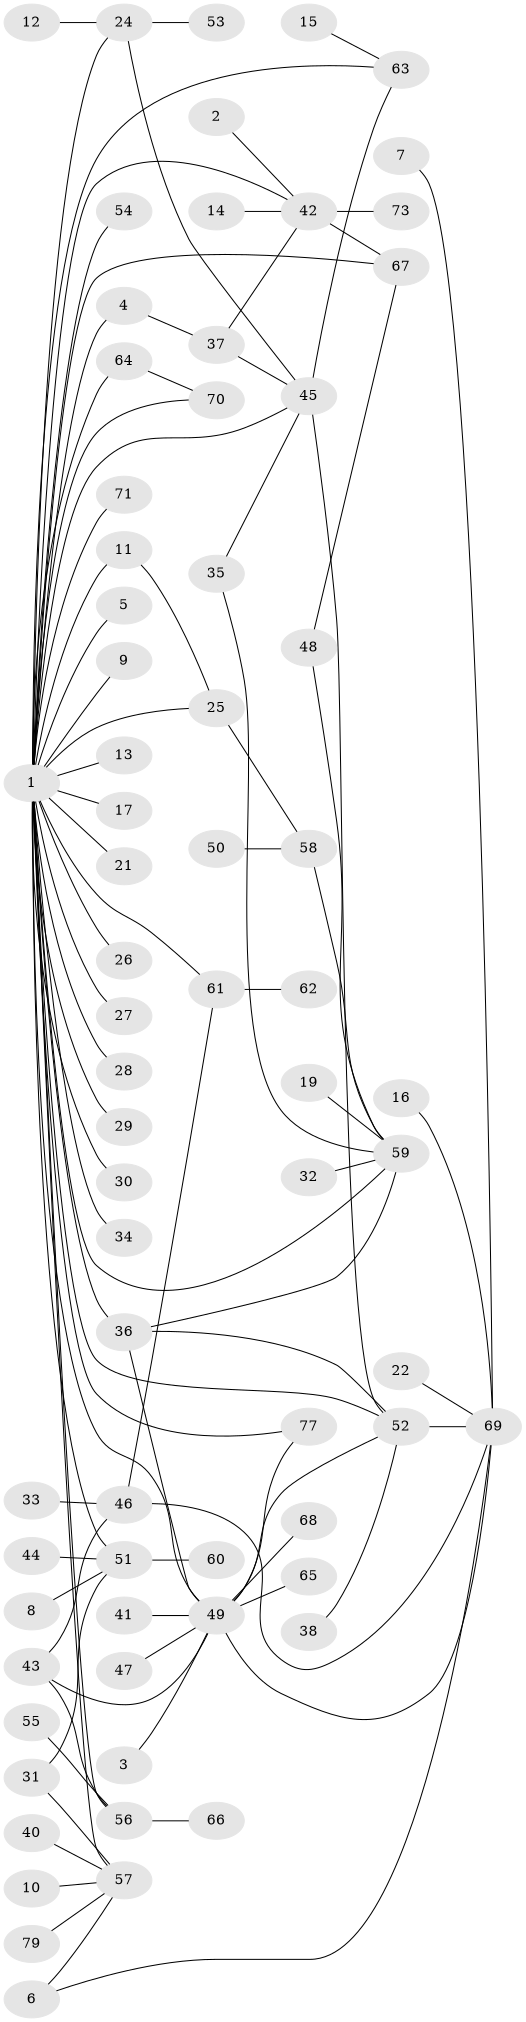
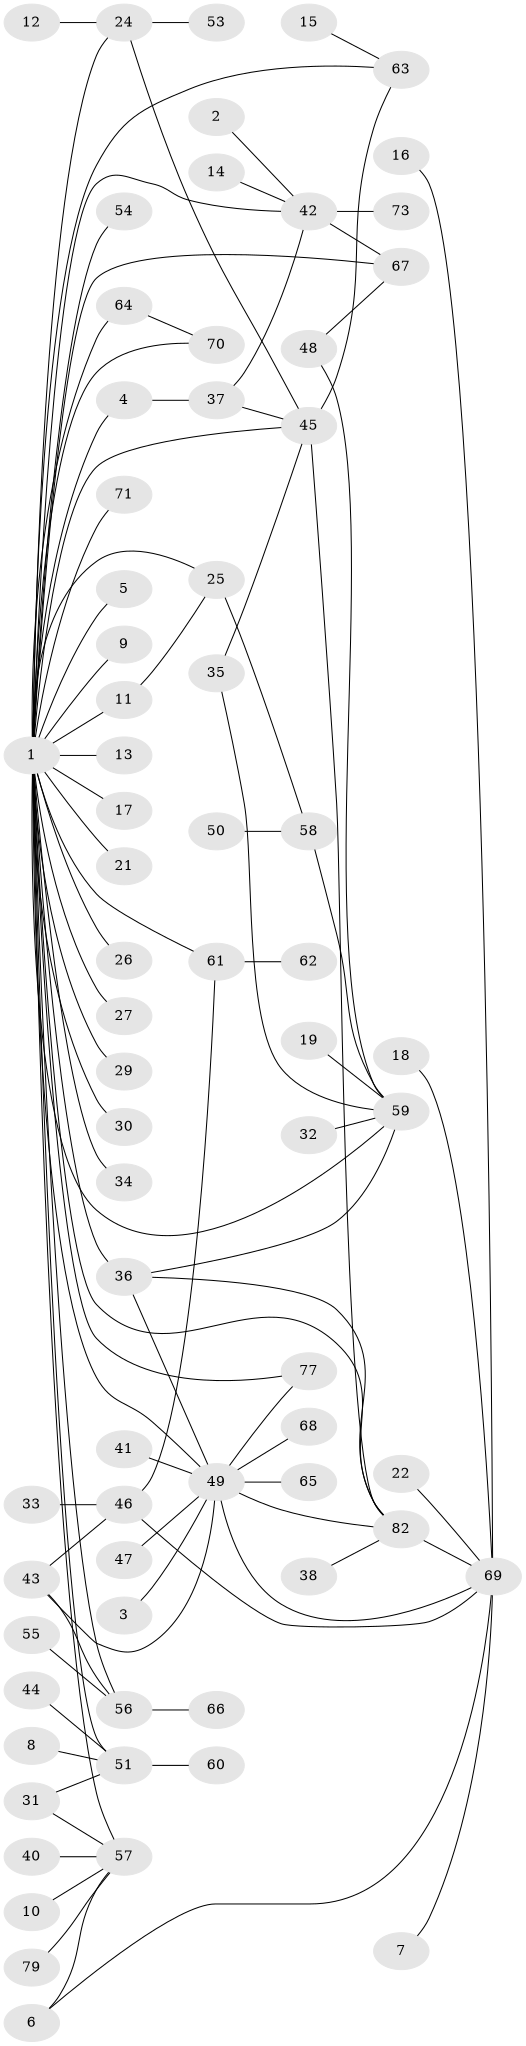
none -> (401, 1056)
(124, 1072) -> none
(401, 1427) -> (401, 1529)
